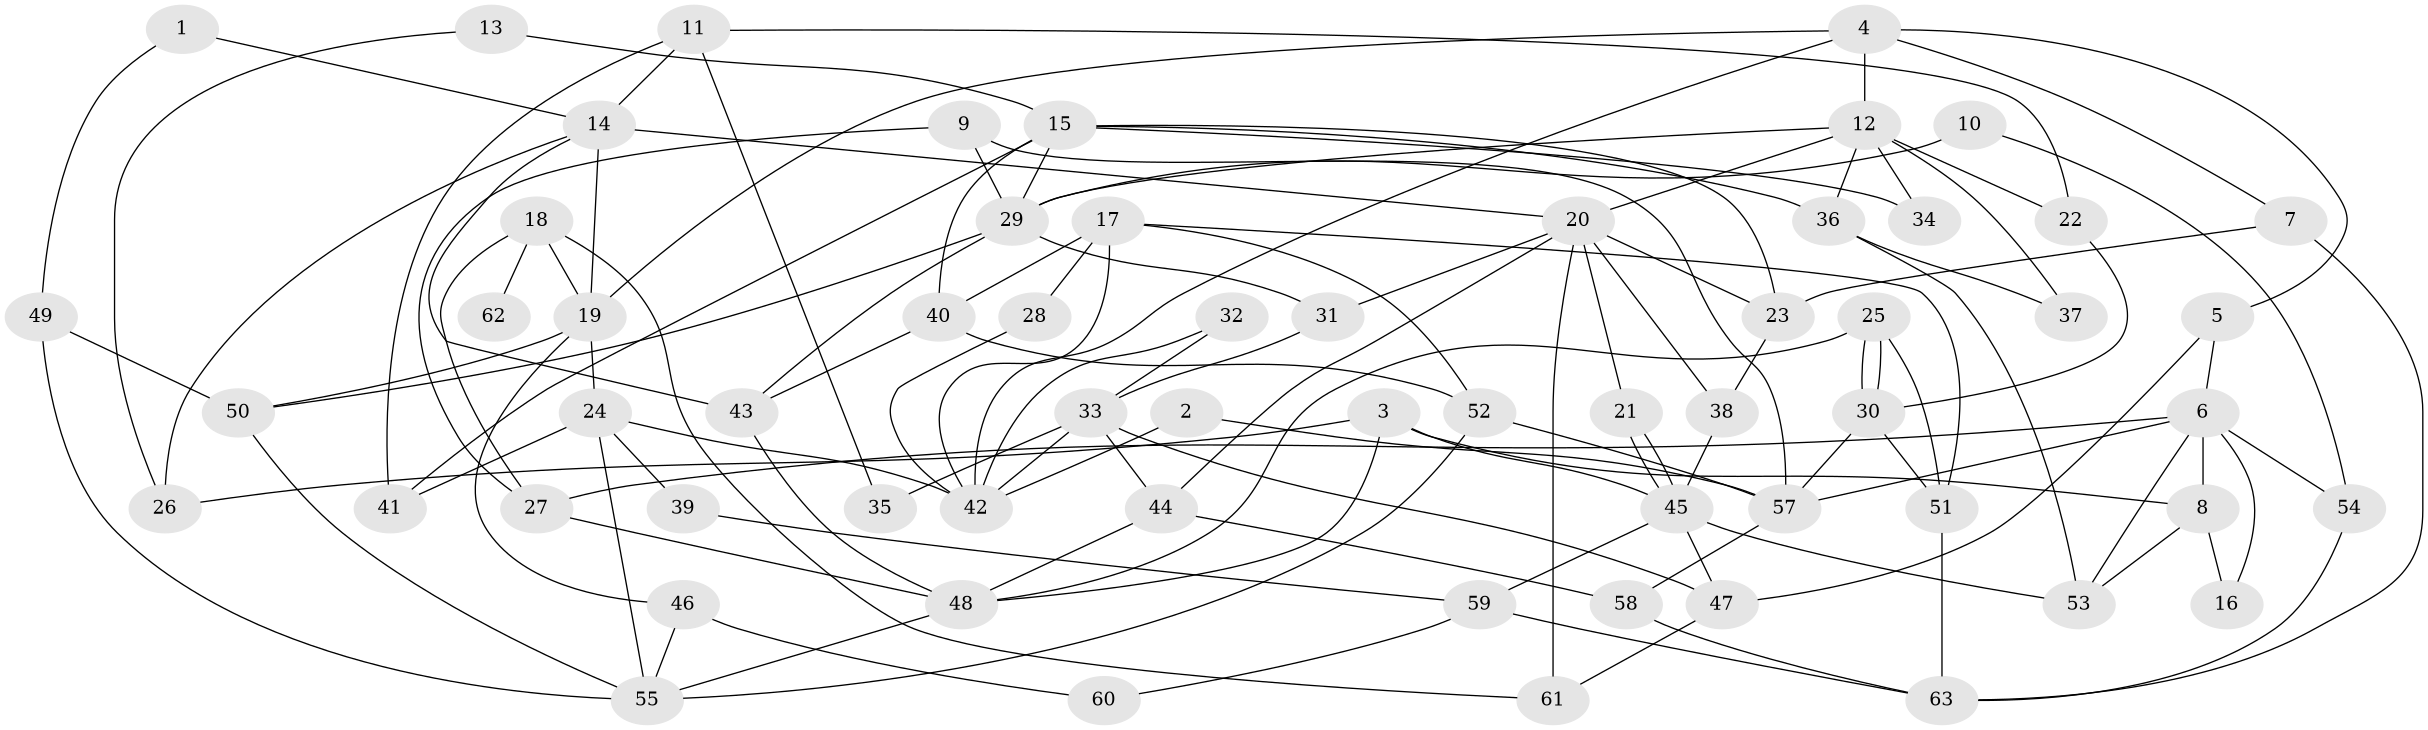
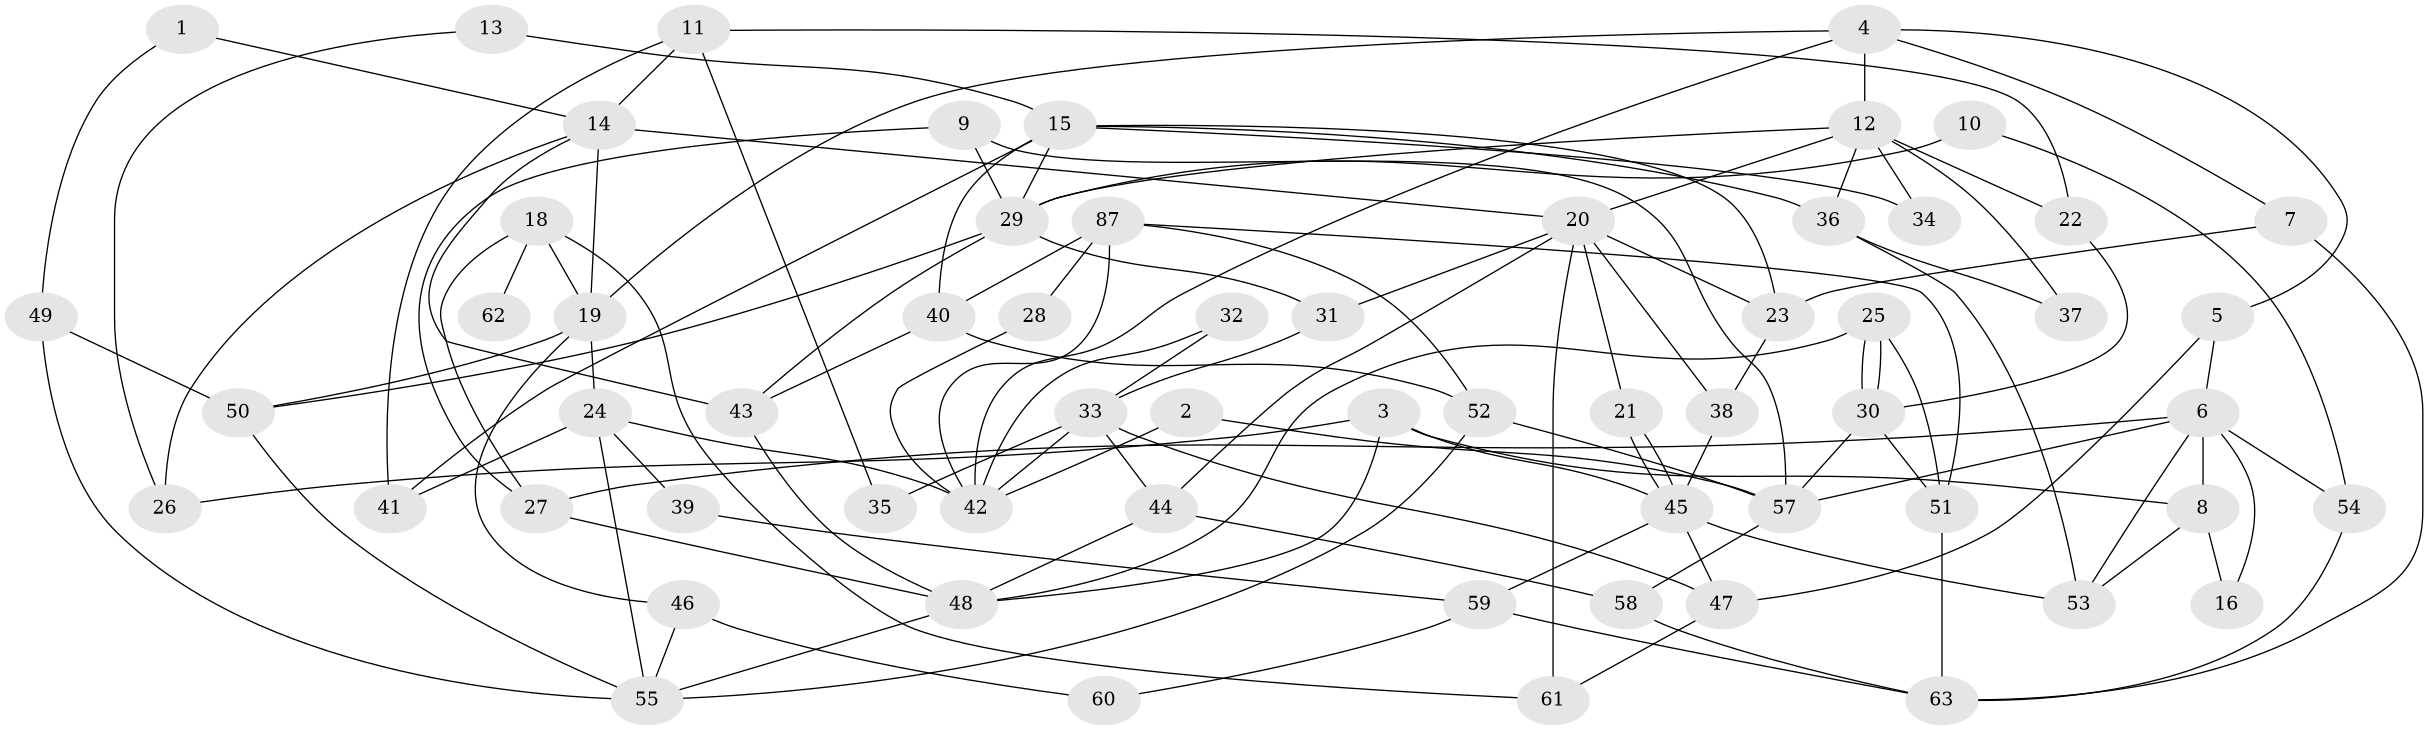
(1108, 221) -> (1108, 221)
